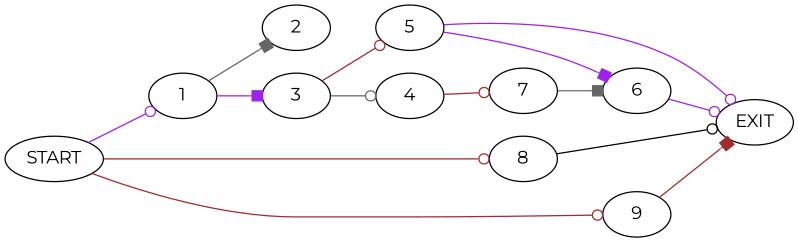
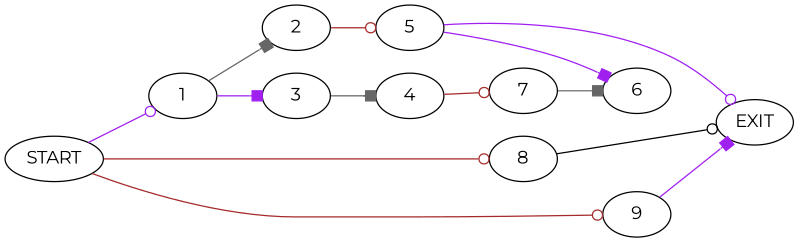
(349, 65) -> (348, 28)
(348, 96) -> (348, 96)
(689, 105) -> none
(690, 173) -> (690, 173)
